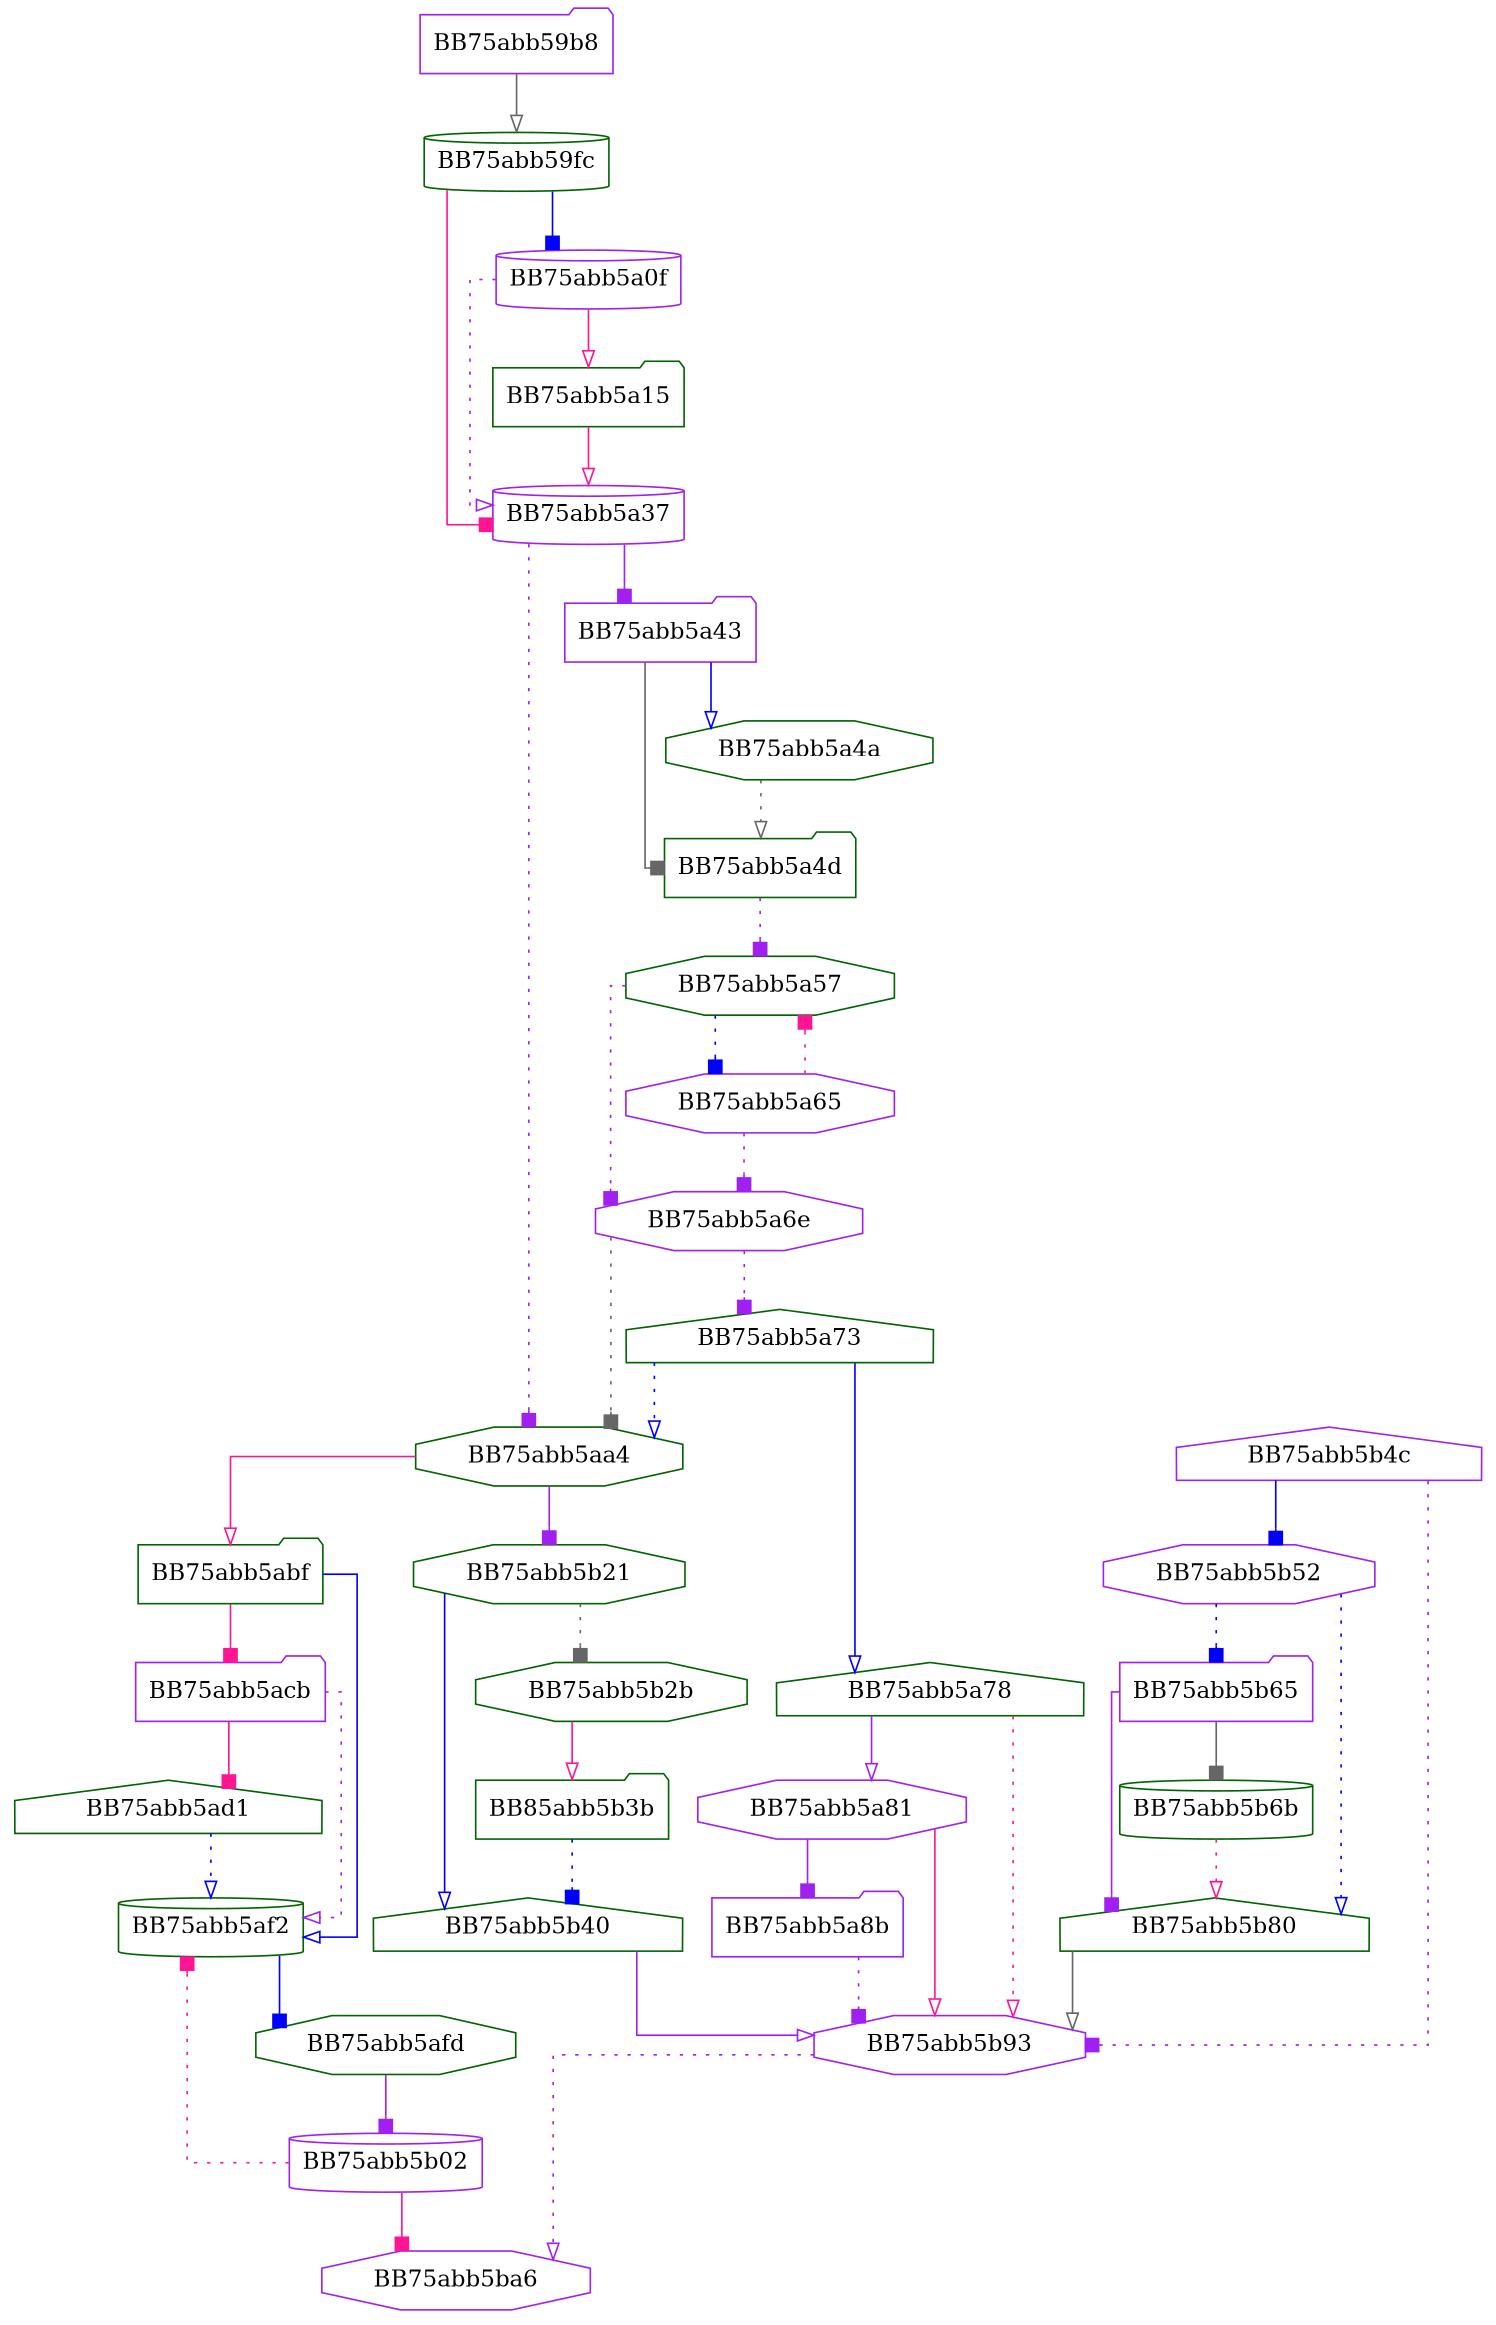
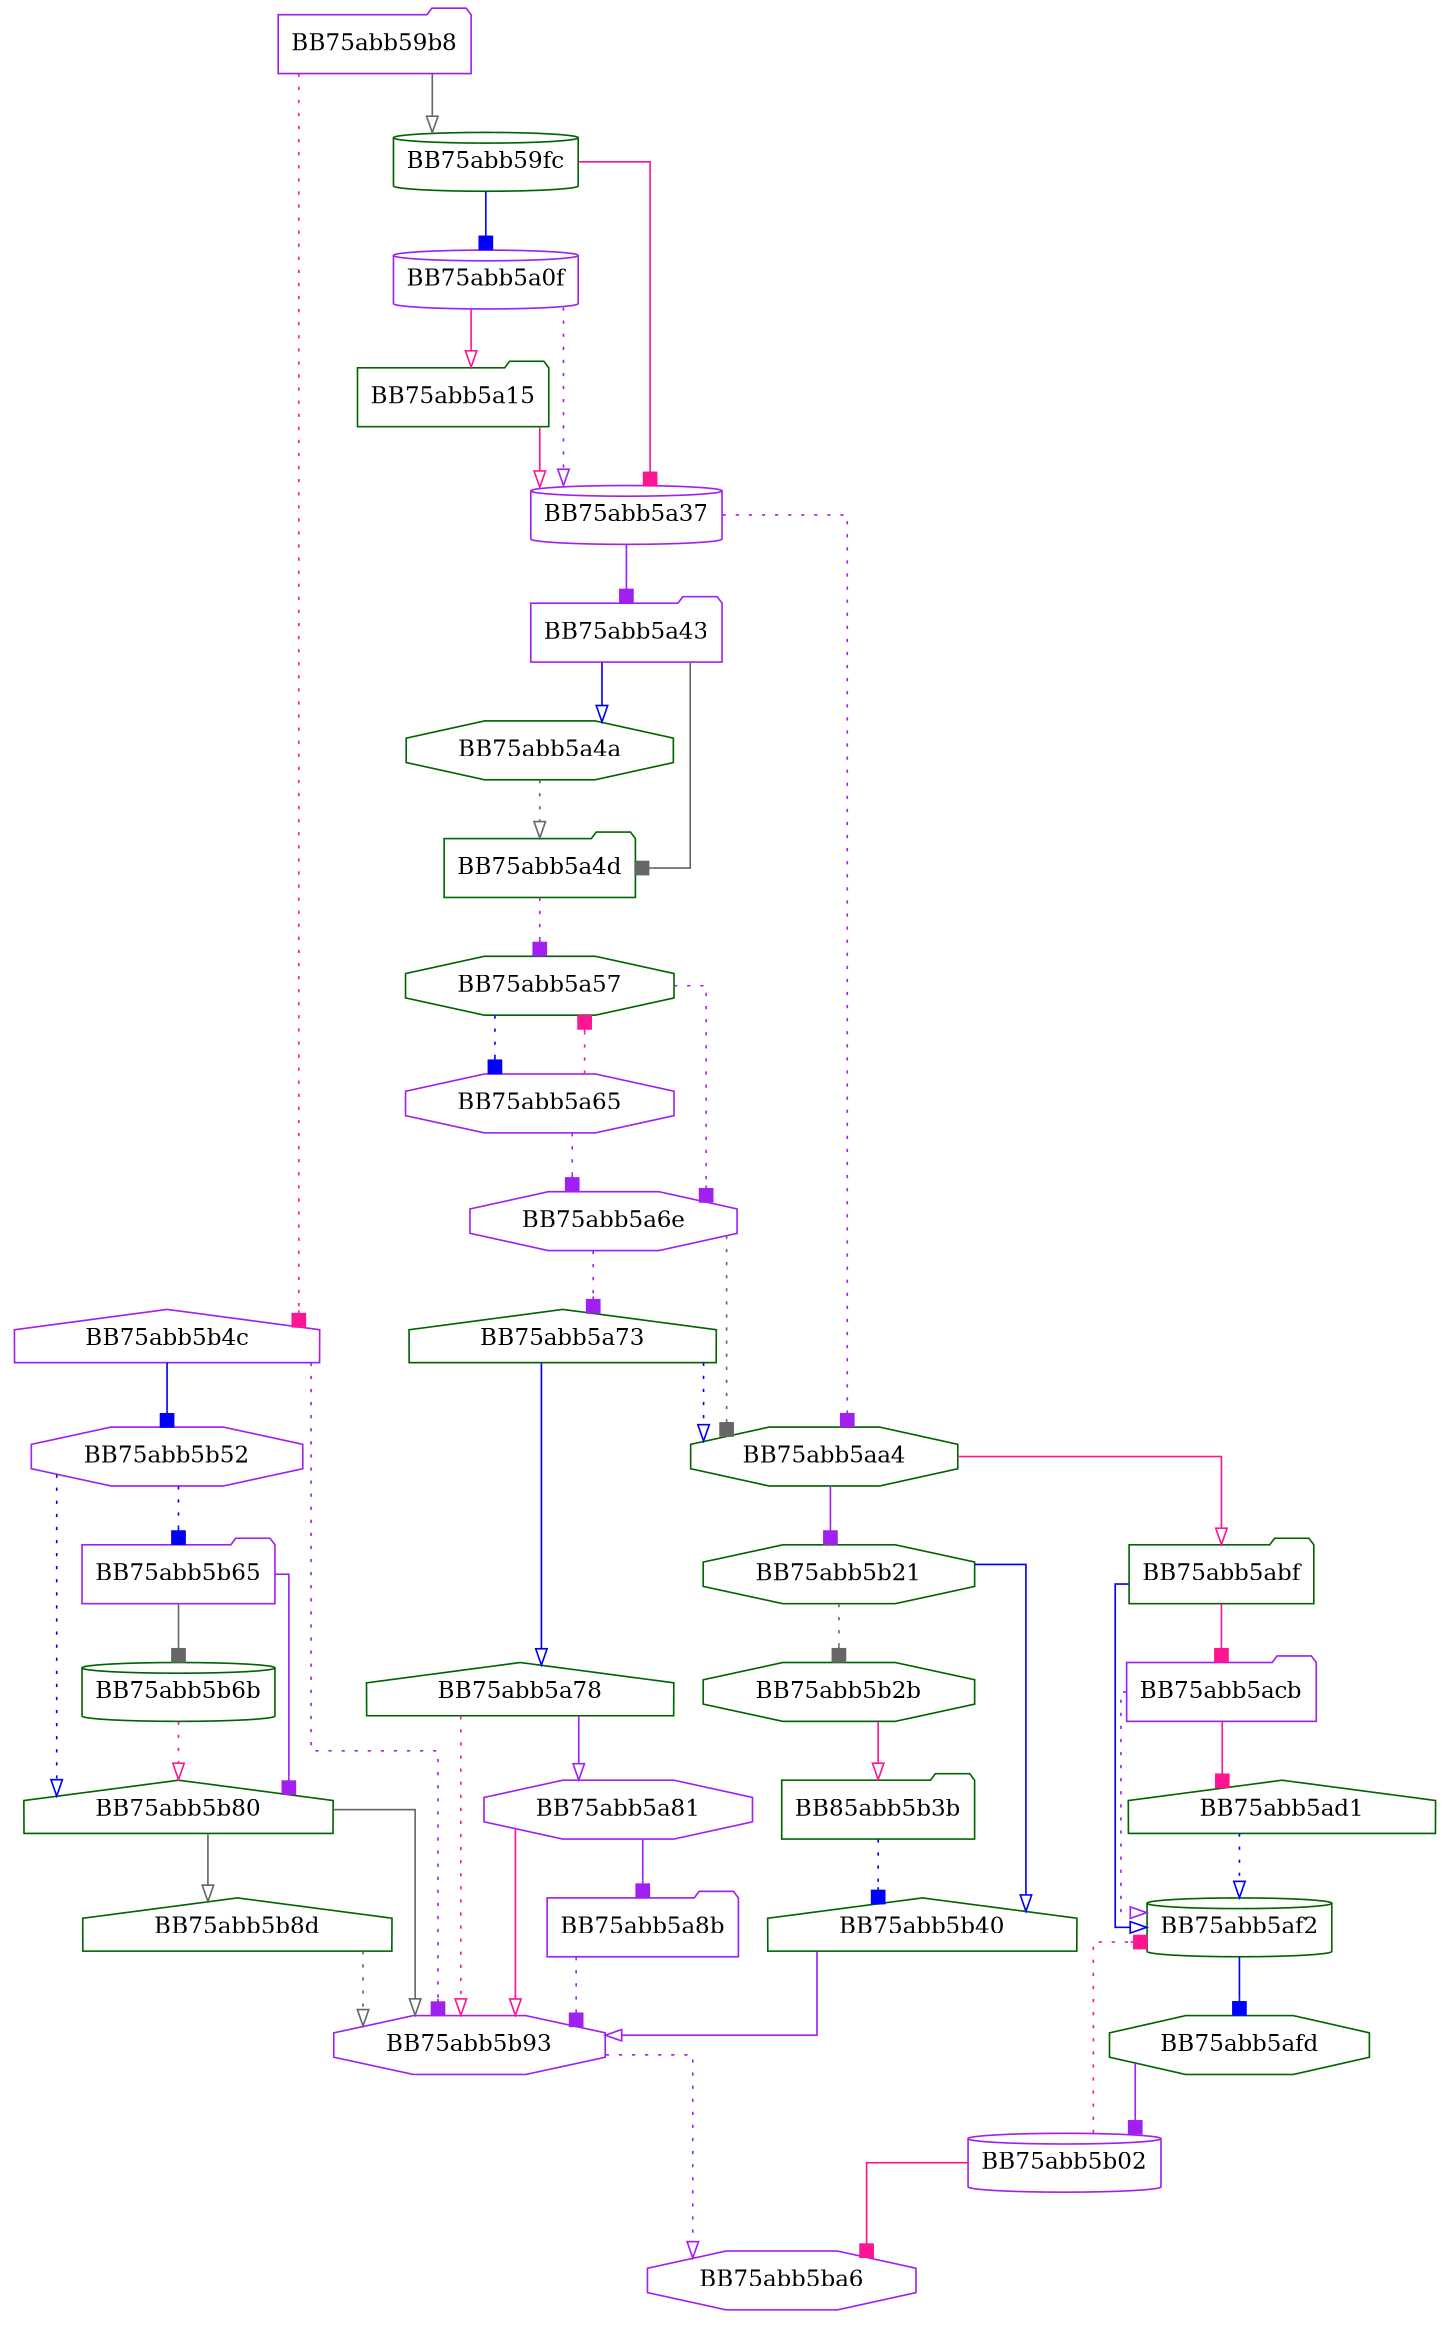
none -> (299, 692)
none -> (237, 1927)
